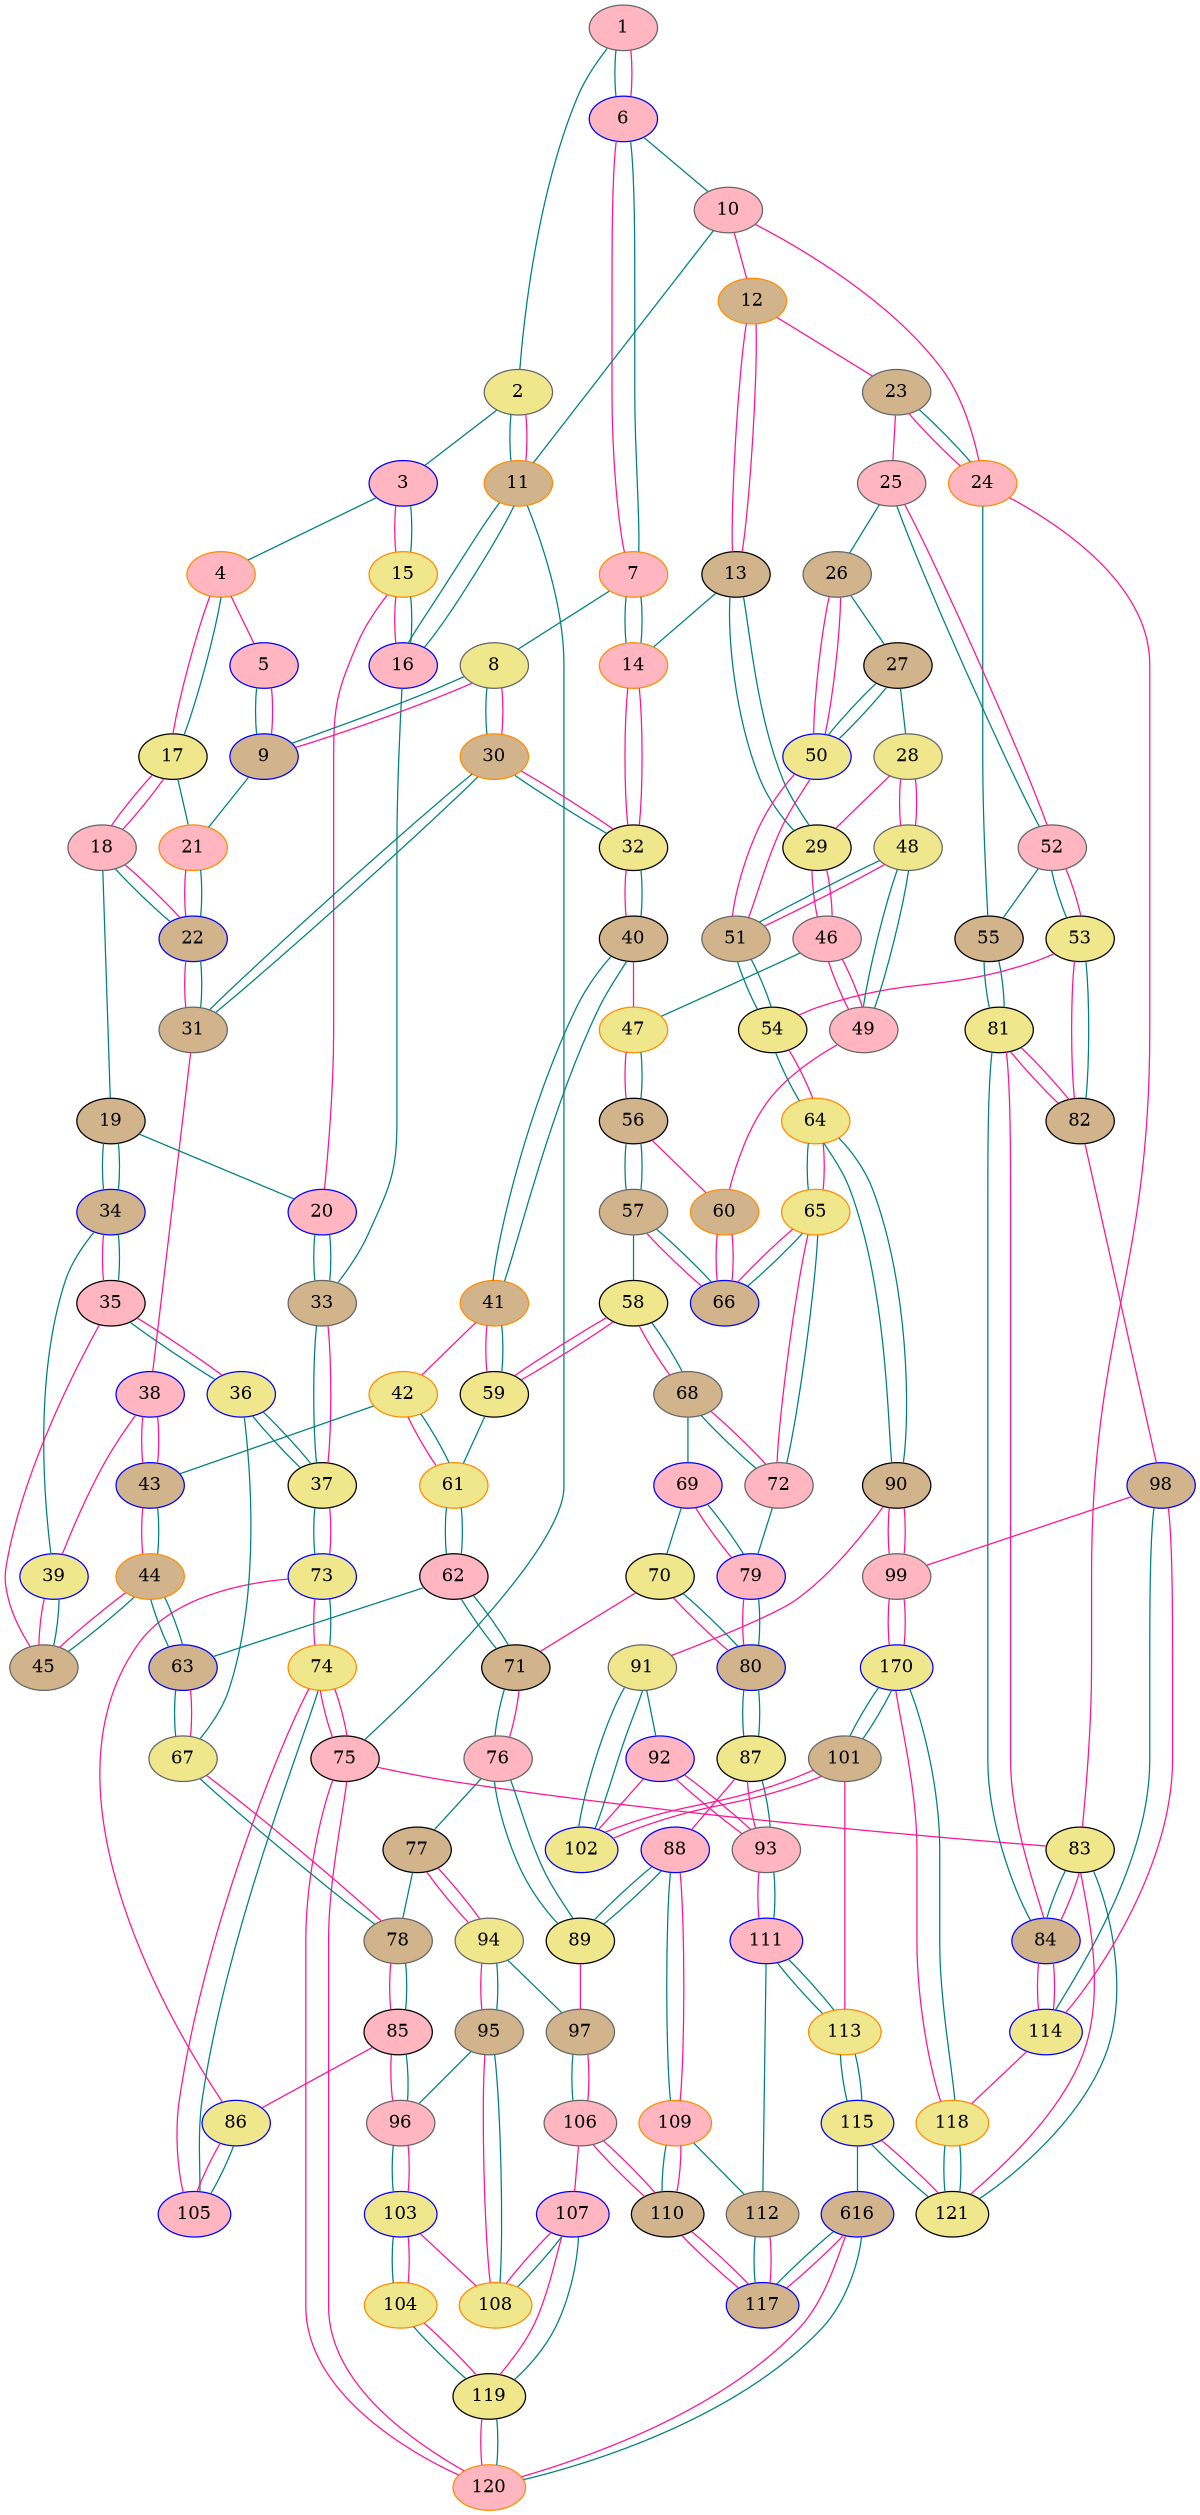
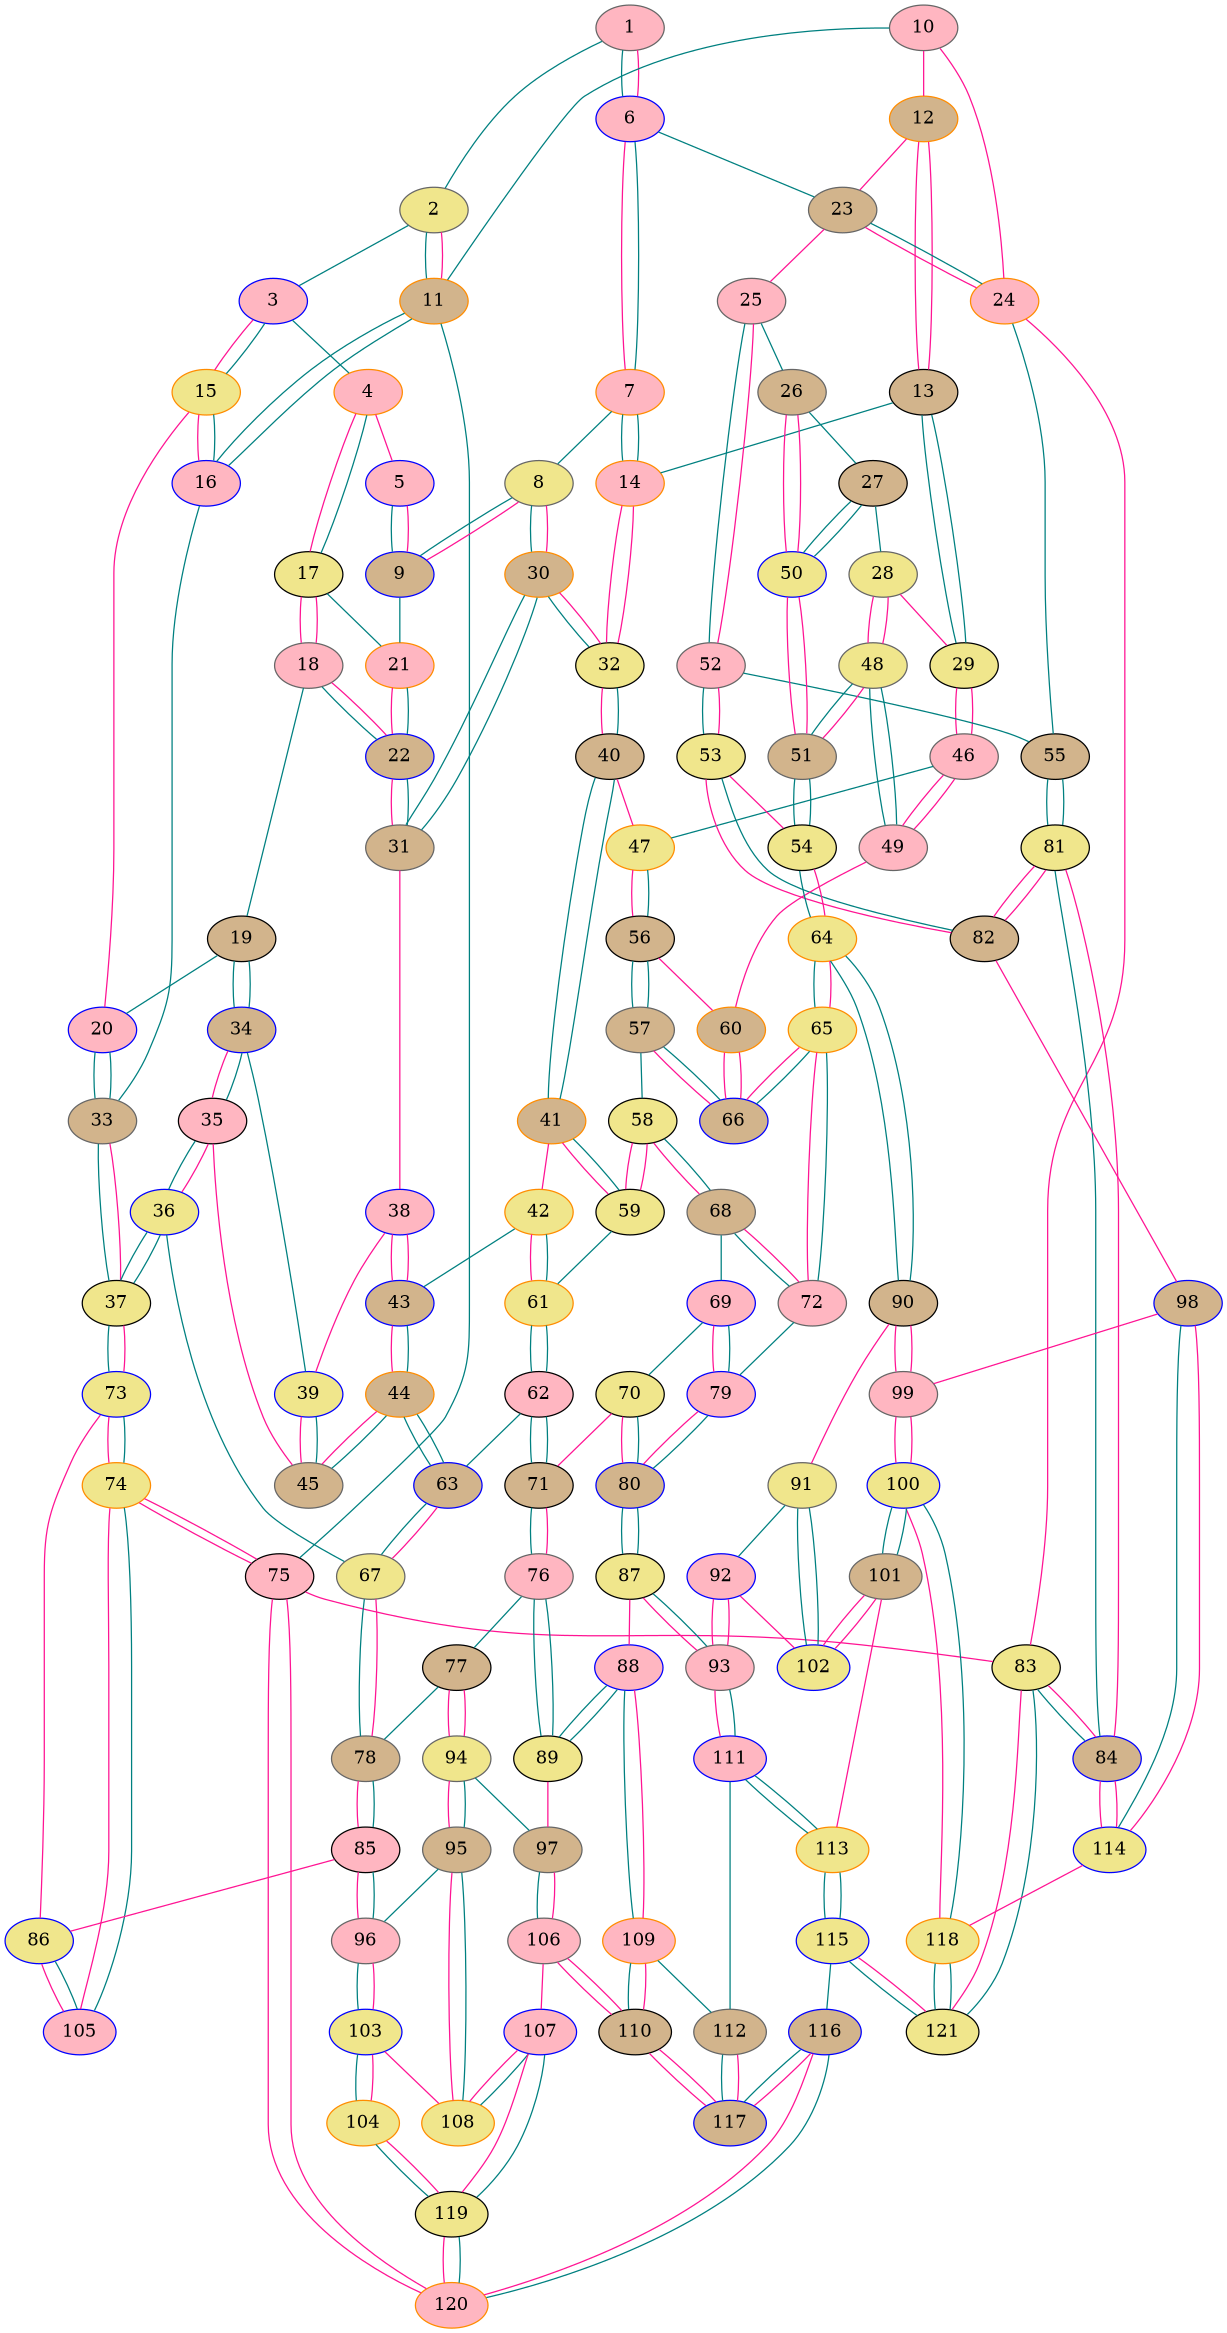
(676, 165) -> (736, 164)
(897, 1668) -> (903, 1485)
(857, 2214) -> (825, 2032)
